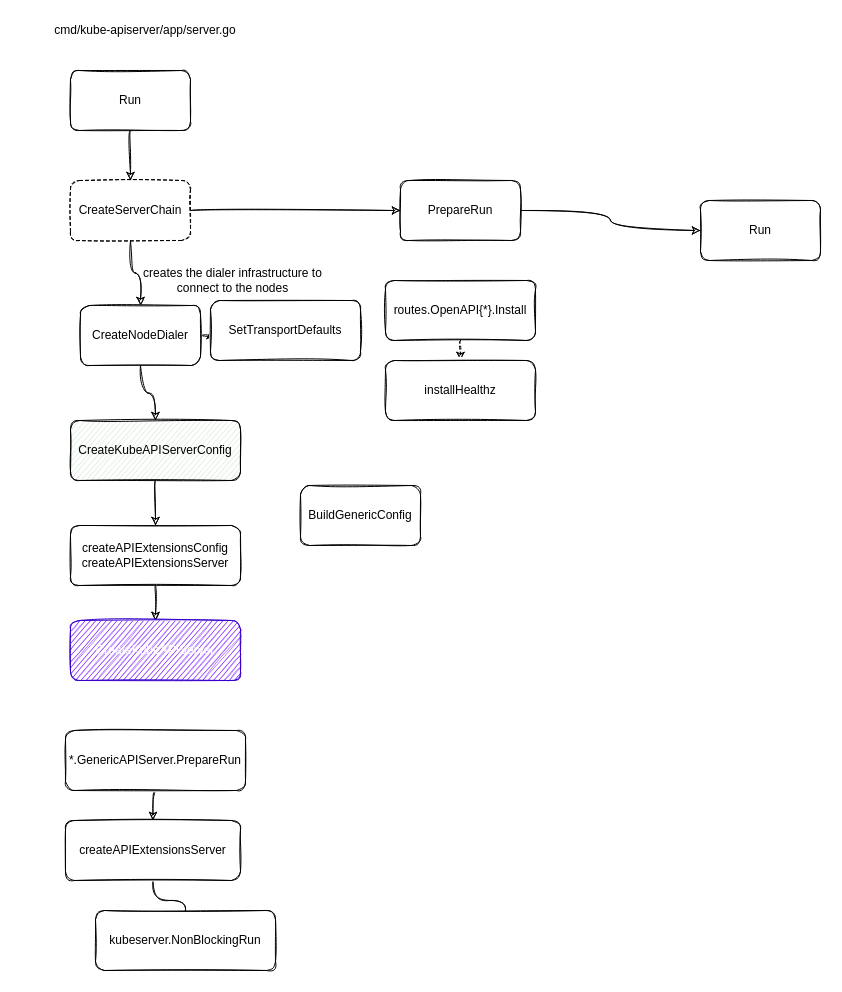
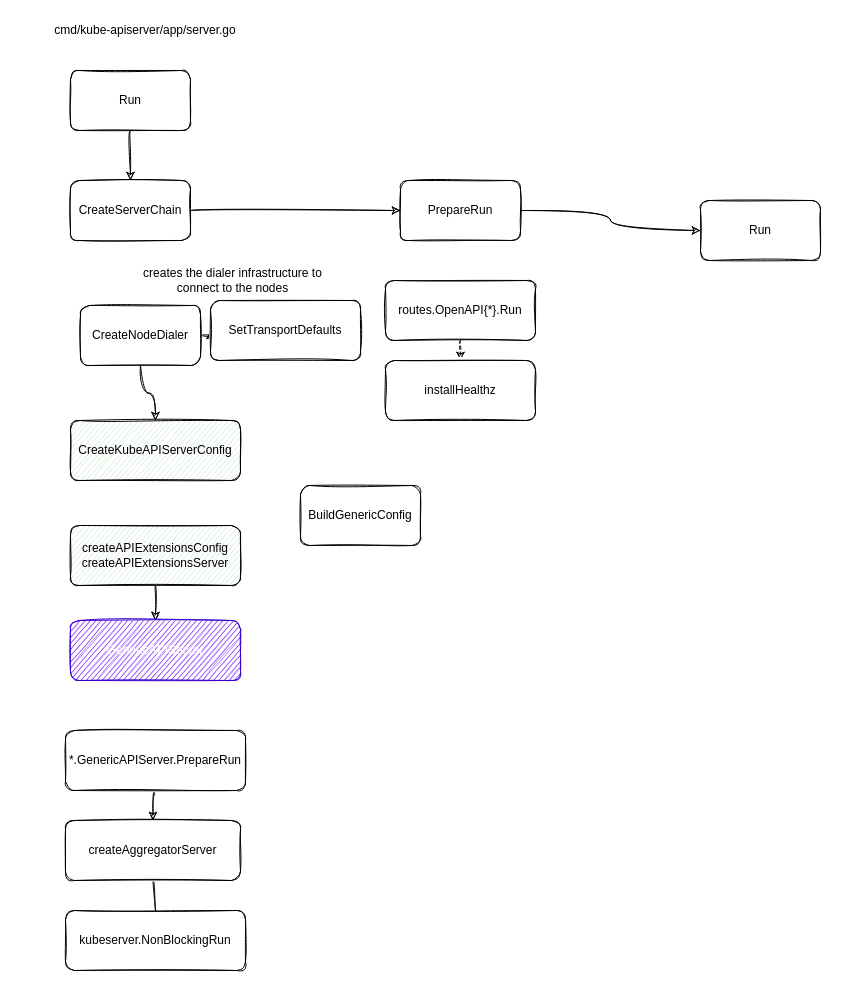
(131, 211) -> (131, 211)
(133, 270) -> none
(461, 311) -> (461, 311)
(156, 501) -> none
(156, 556) -> (156, 556)
(156, 651) -> (156, 651)
(153, 851) -> (153, 851)
(186, 941) -> (156, 941)
